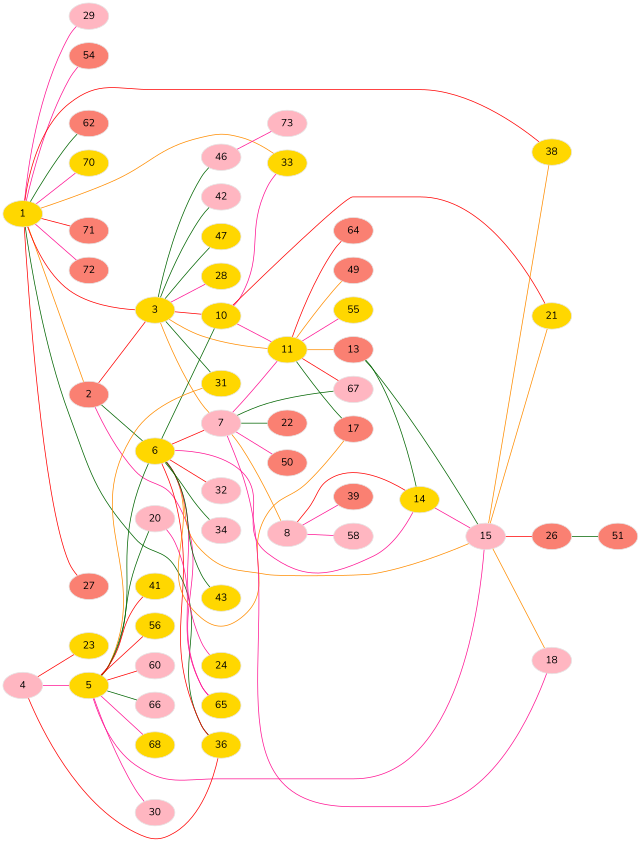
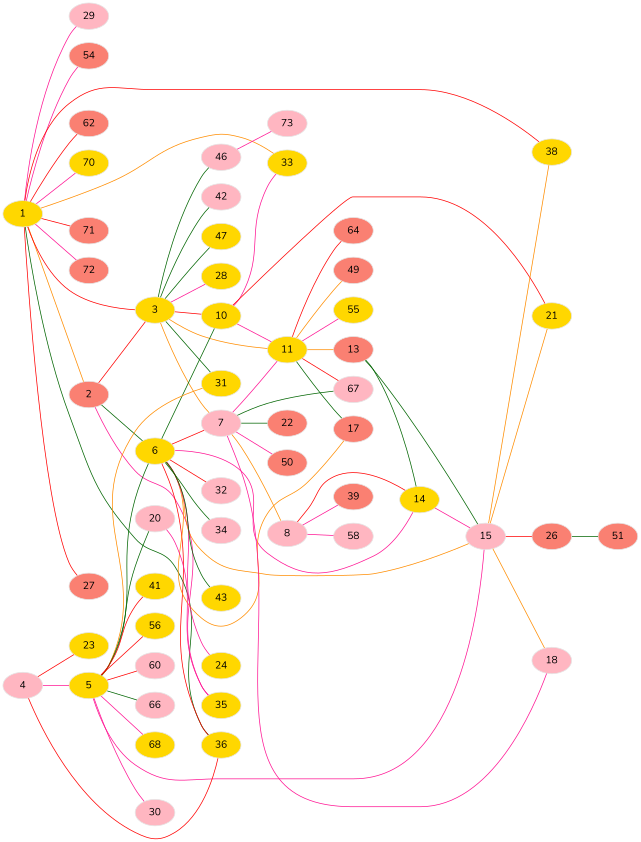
(52, 167) -> (52, 167)
(221, 705) -> (221, 705)
